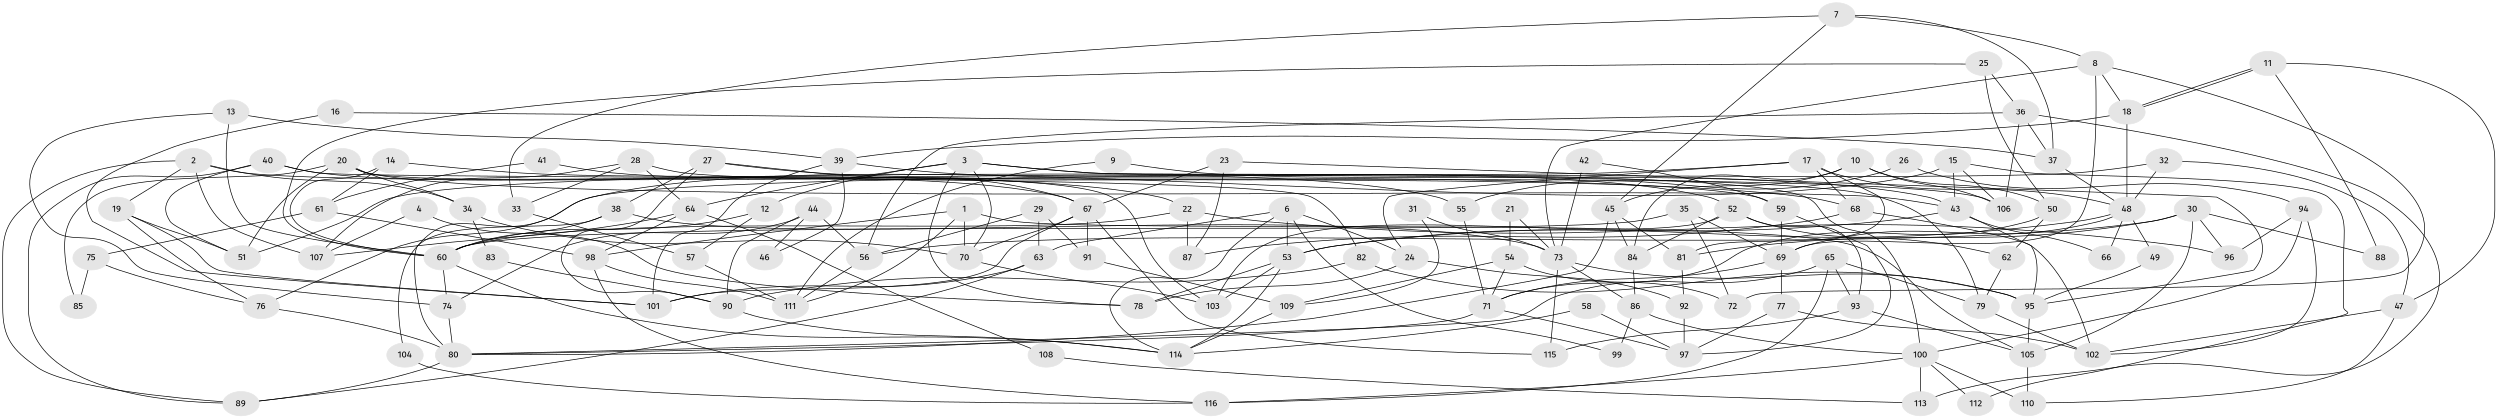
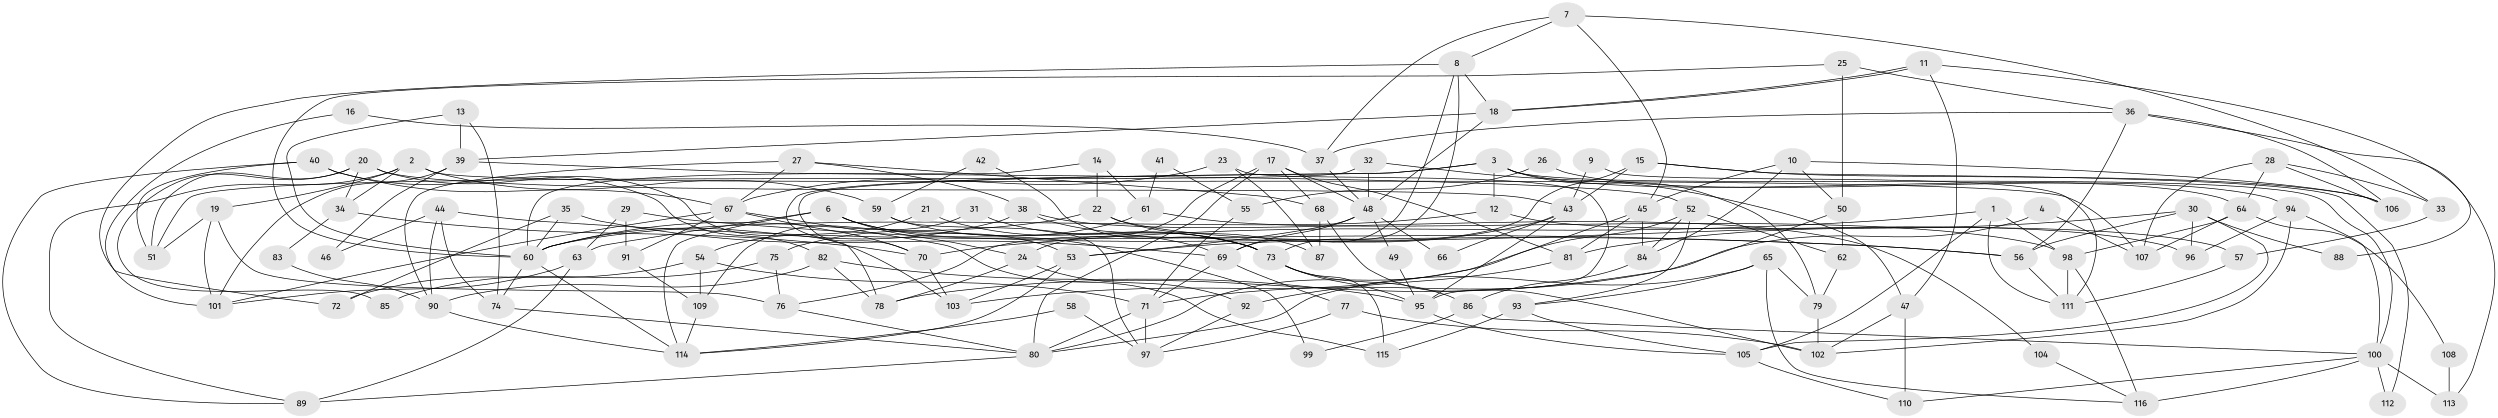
(1242, 273) -> (855, 285)
